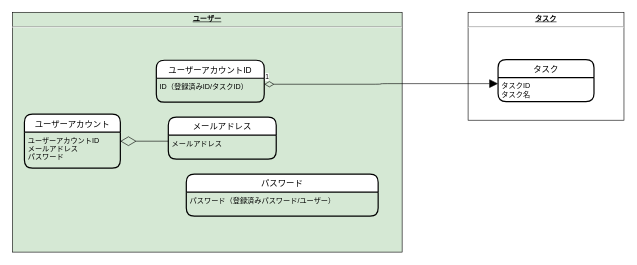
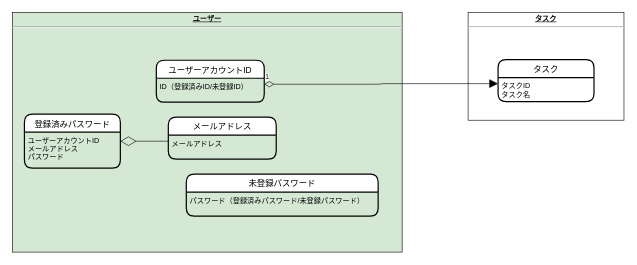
(206, 86) -> (206, 86)
(72, 124) -> (72, 124)
(282, 184) -> (282, 184)
(264, 200) -> (278, 200)
